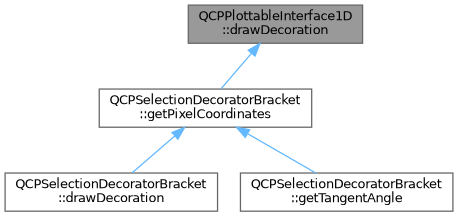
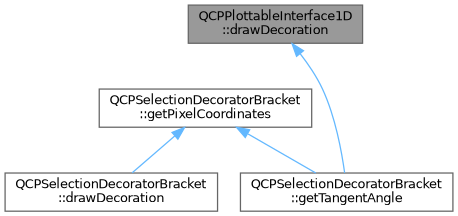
(236, 71) -> (331, 110)
